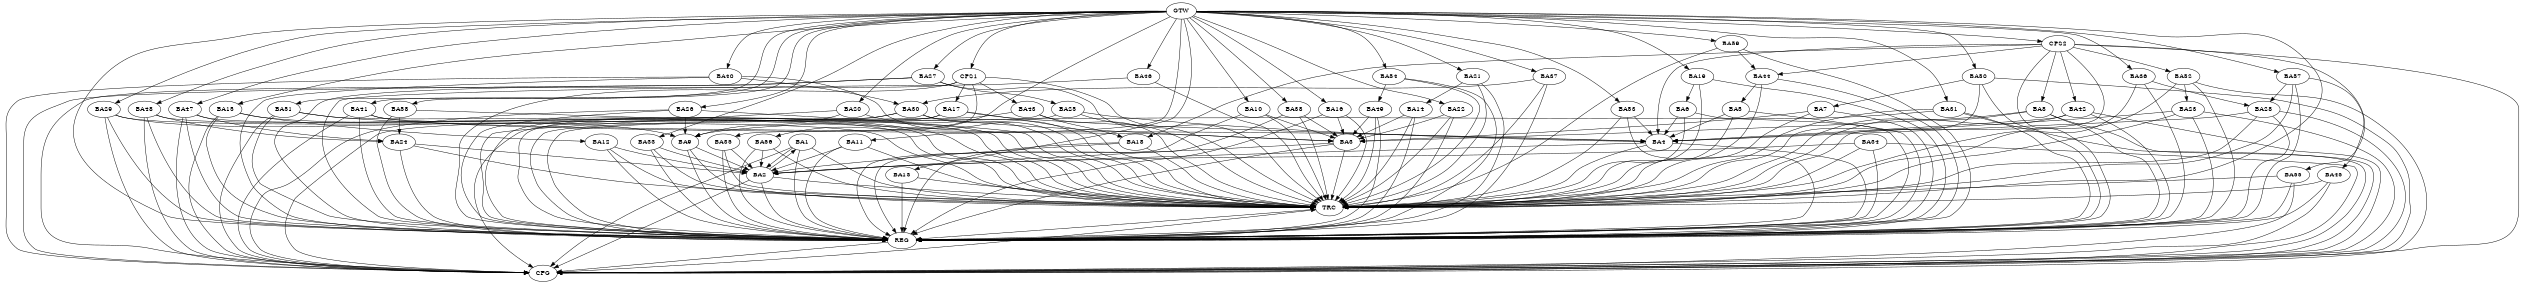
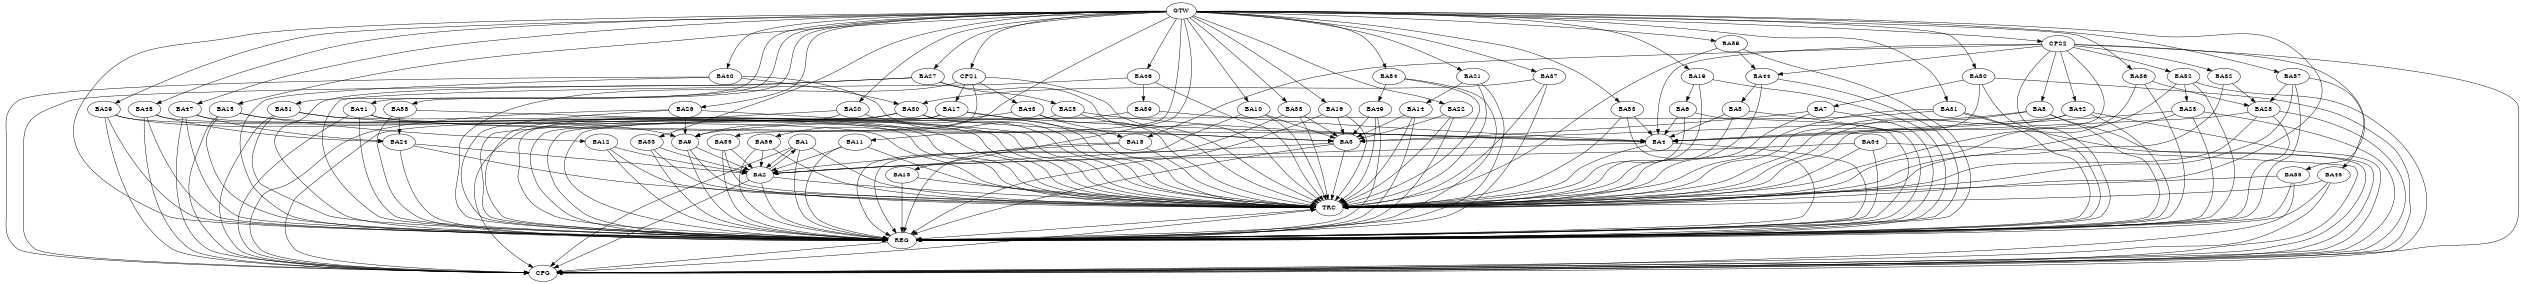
none -> (2224, 77)
none -> (1143, 109)
(61, 117) -> none
